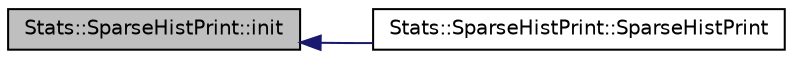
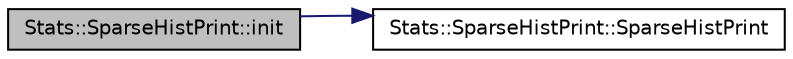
(347, 43) -> (326, 16)
